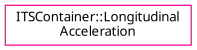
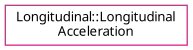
(98, 25) -> (96, 25)
